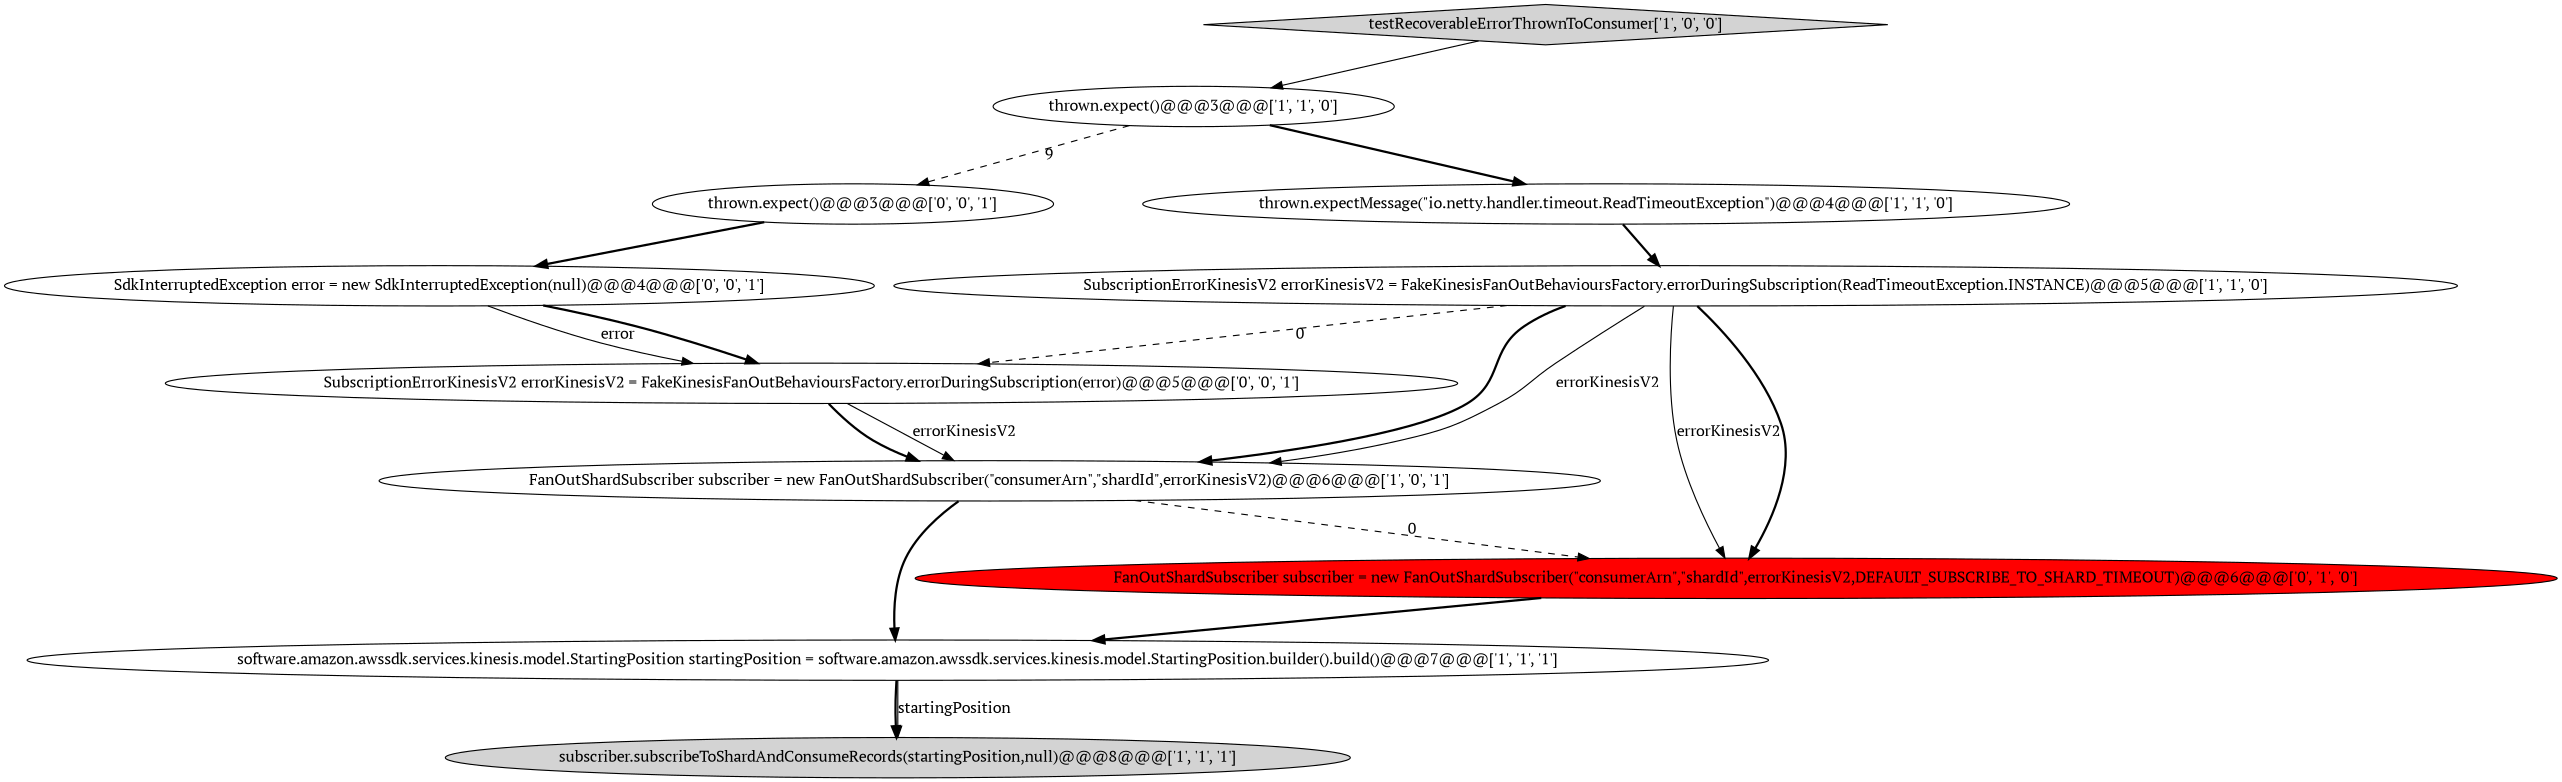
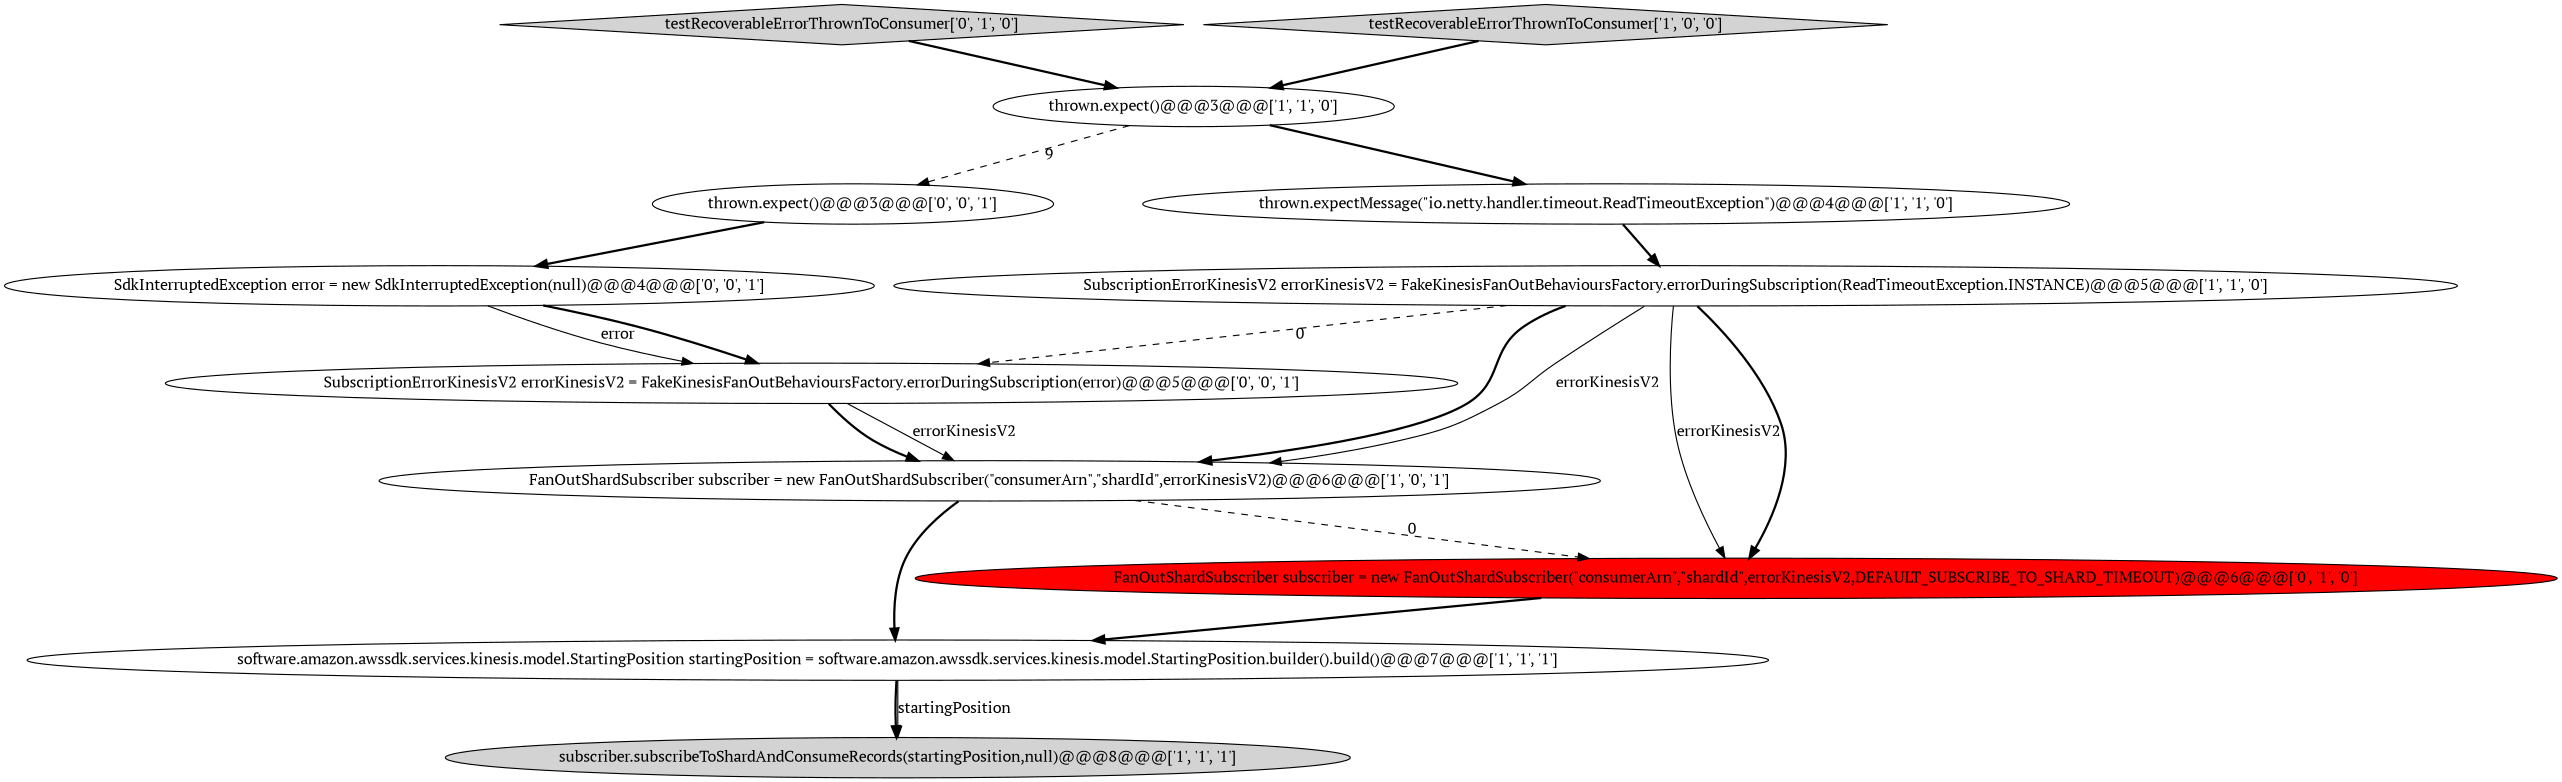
none -> (842, 25)
(1380, 63) -> (1380, 63)
